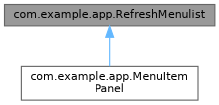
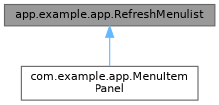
(110, 15) -> (110, 15)
